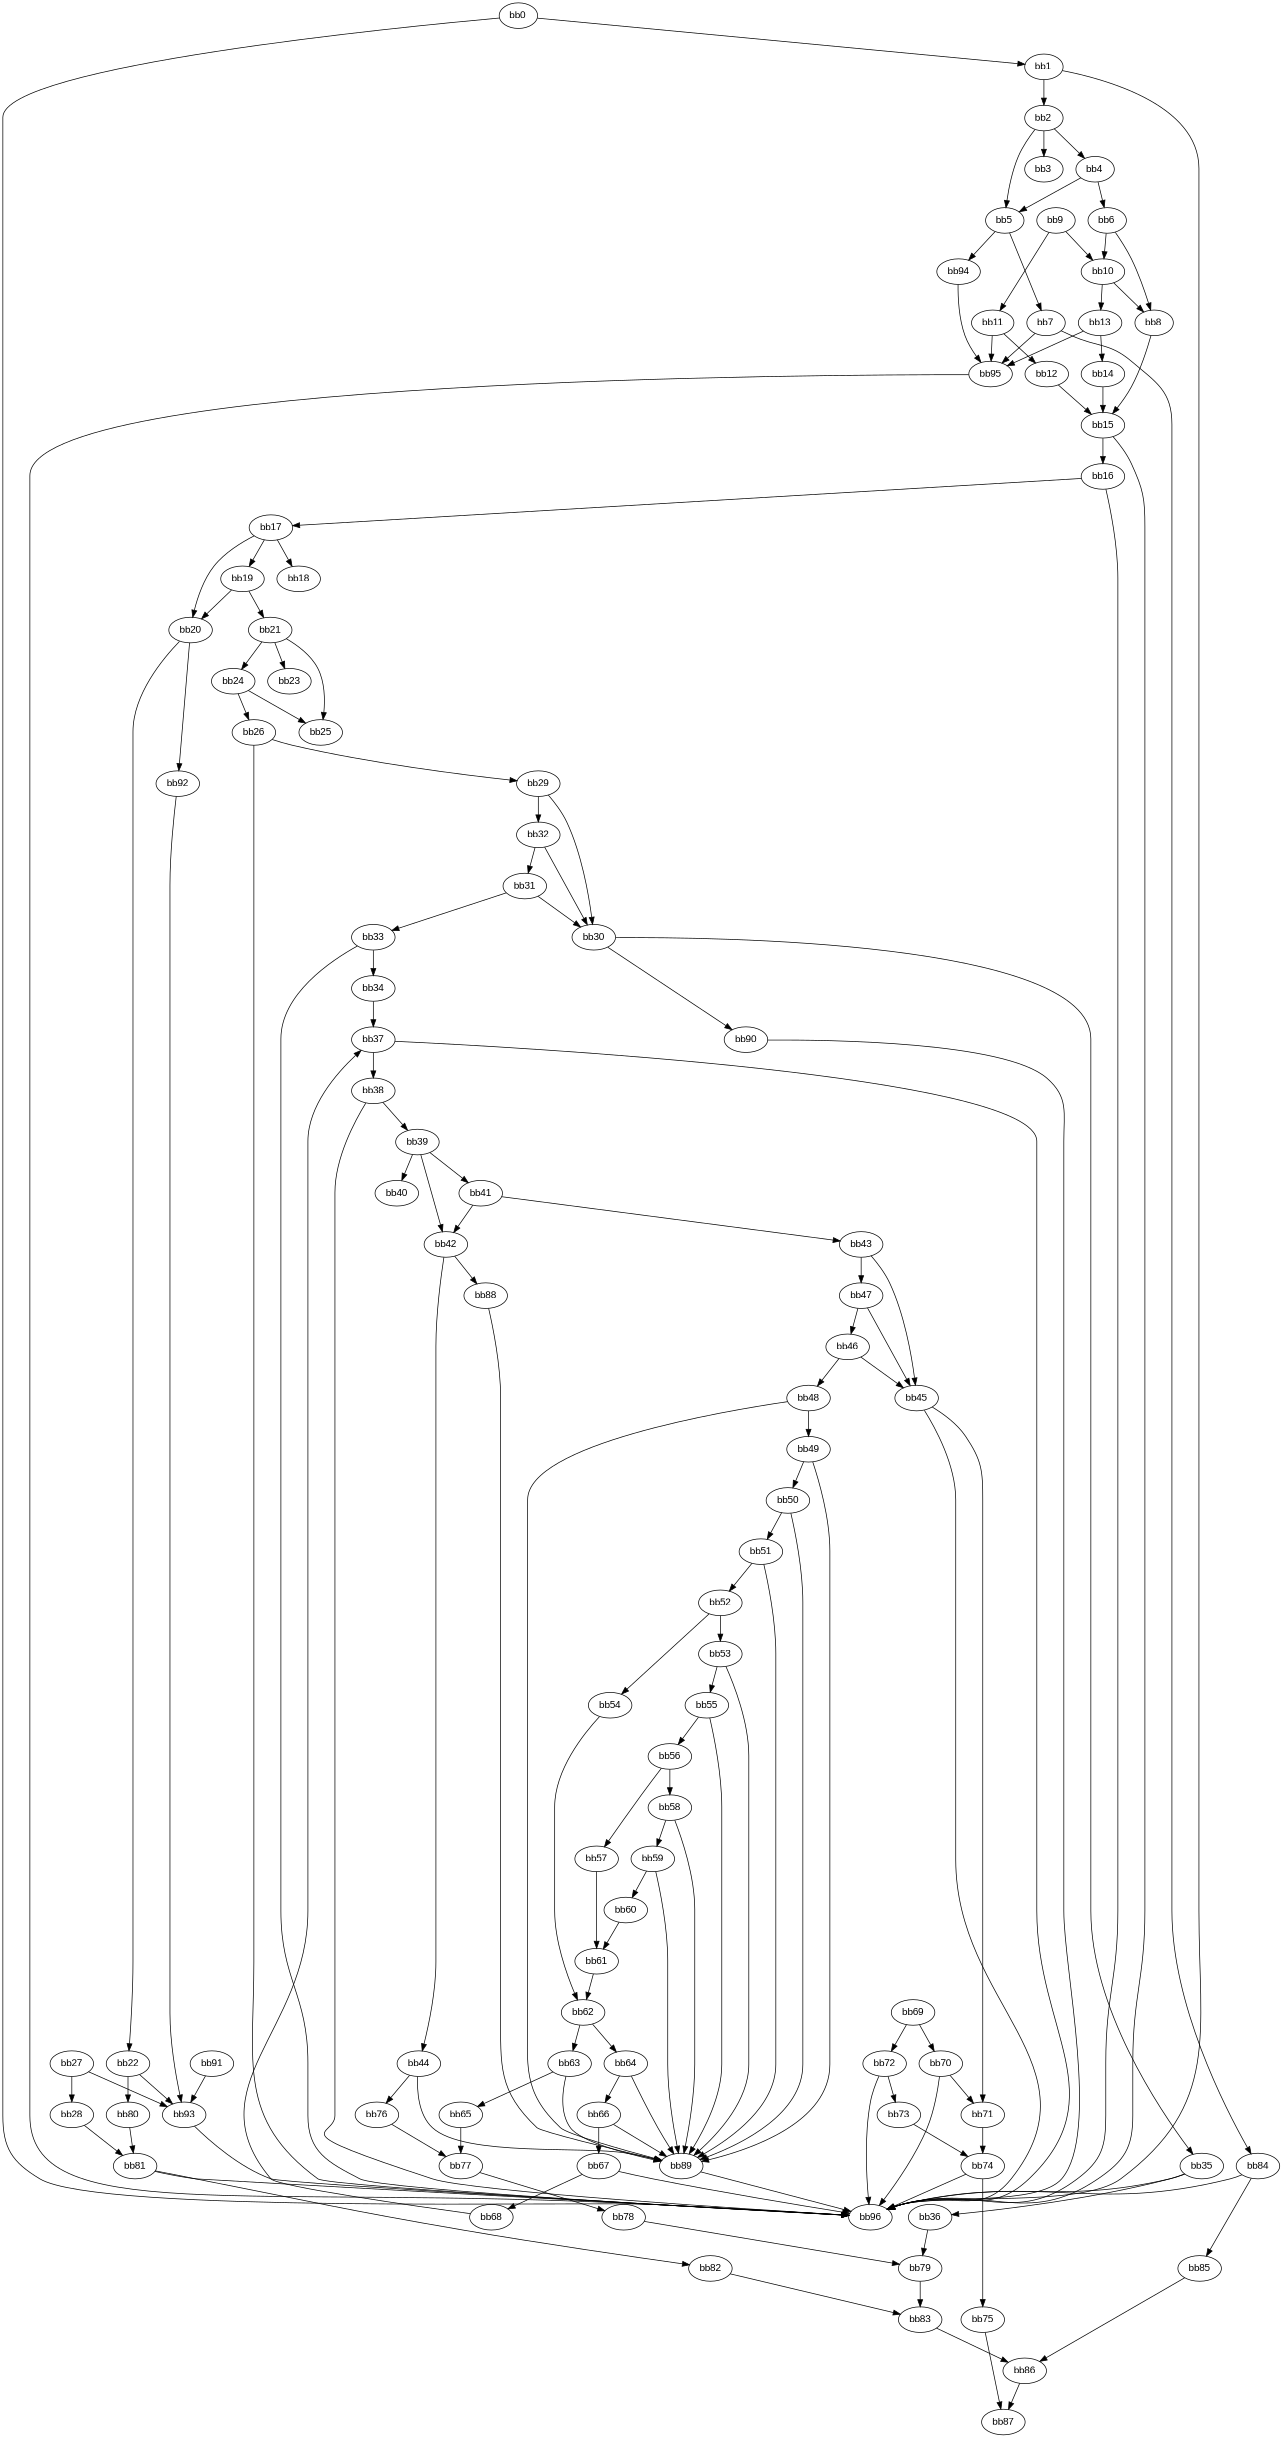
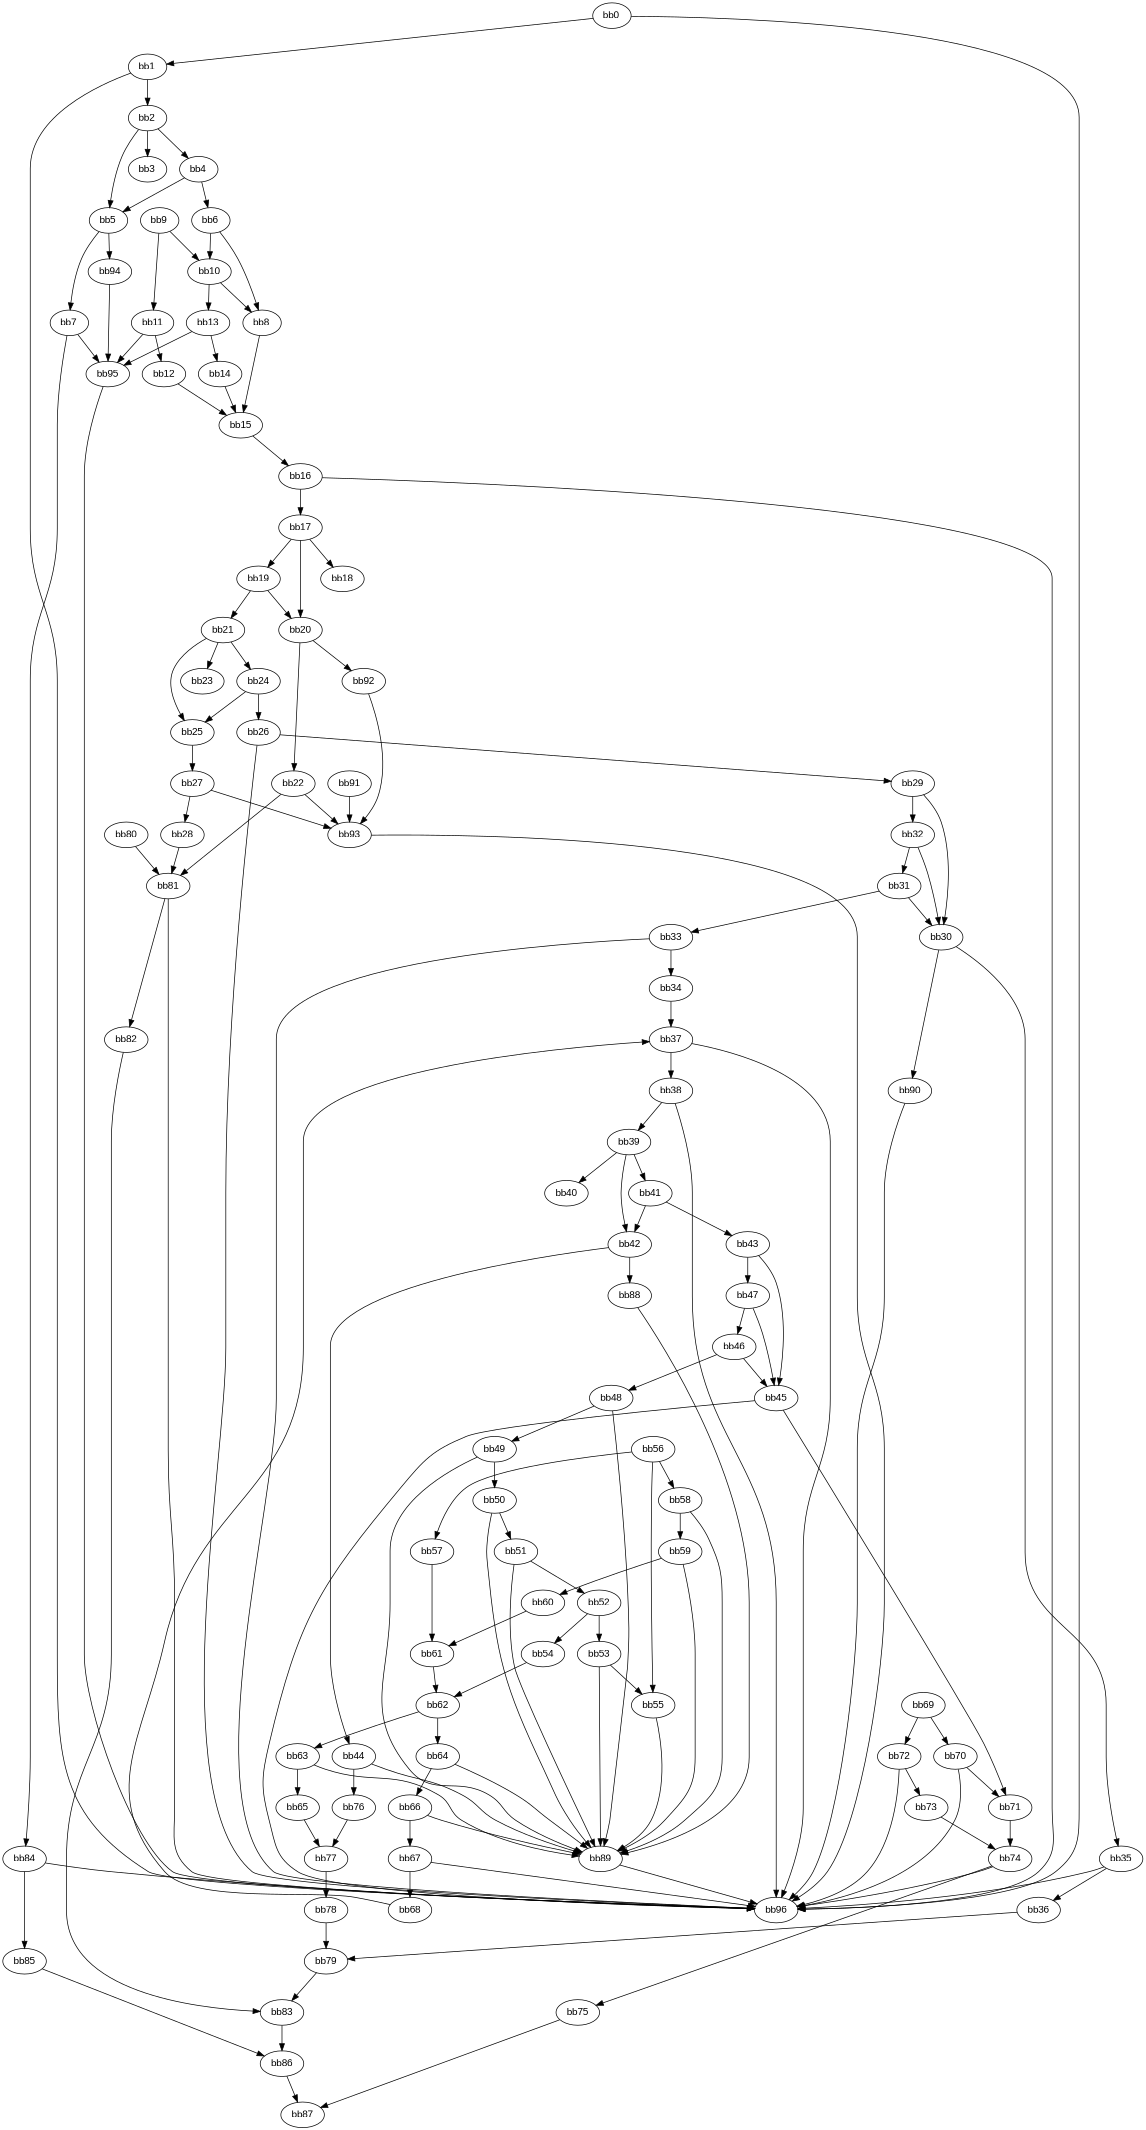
none -> (192, 755)
(1145, 1416) -> none
(691, 1728) -> (651, 1574)
(128, 2084) -> (234, 833)
